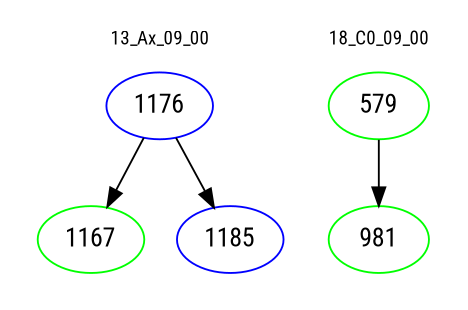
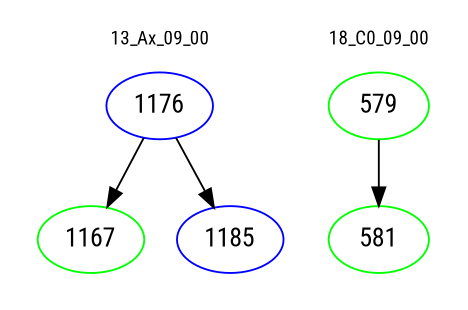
(379, 240) -> (379, 240)
